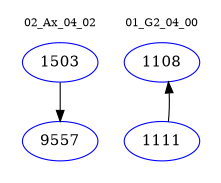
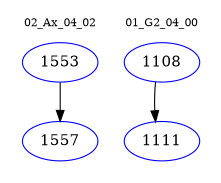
(60, 62) -> (60, 62)
(169, 107) -> (155, 96)
(60, 141) -> (60, 141)
